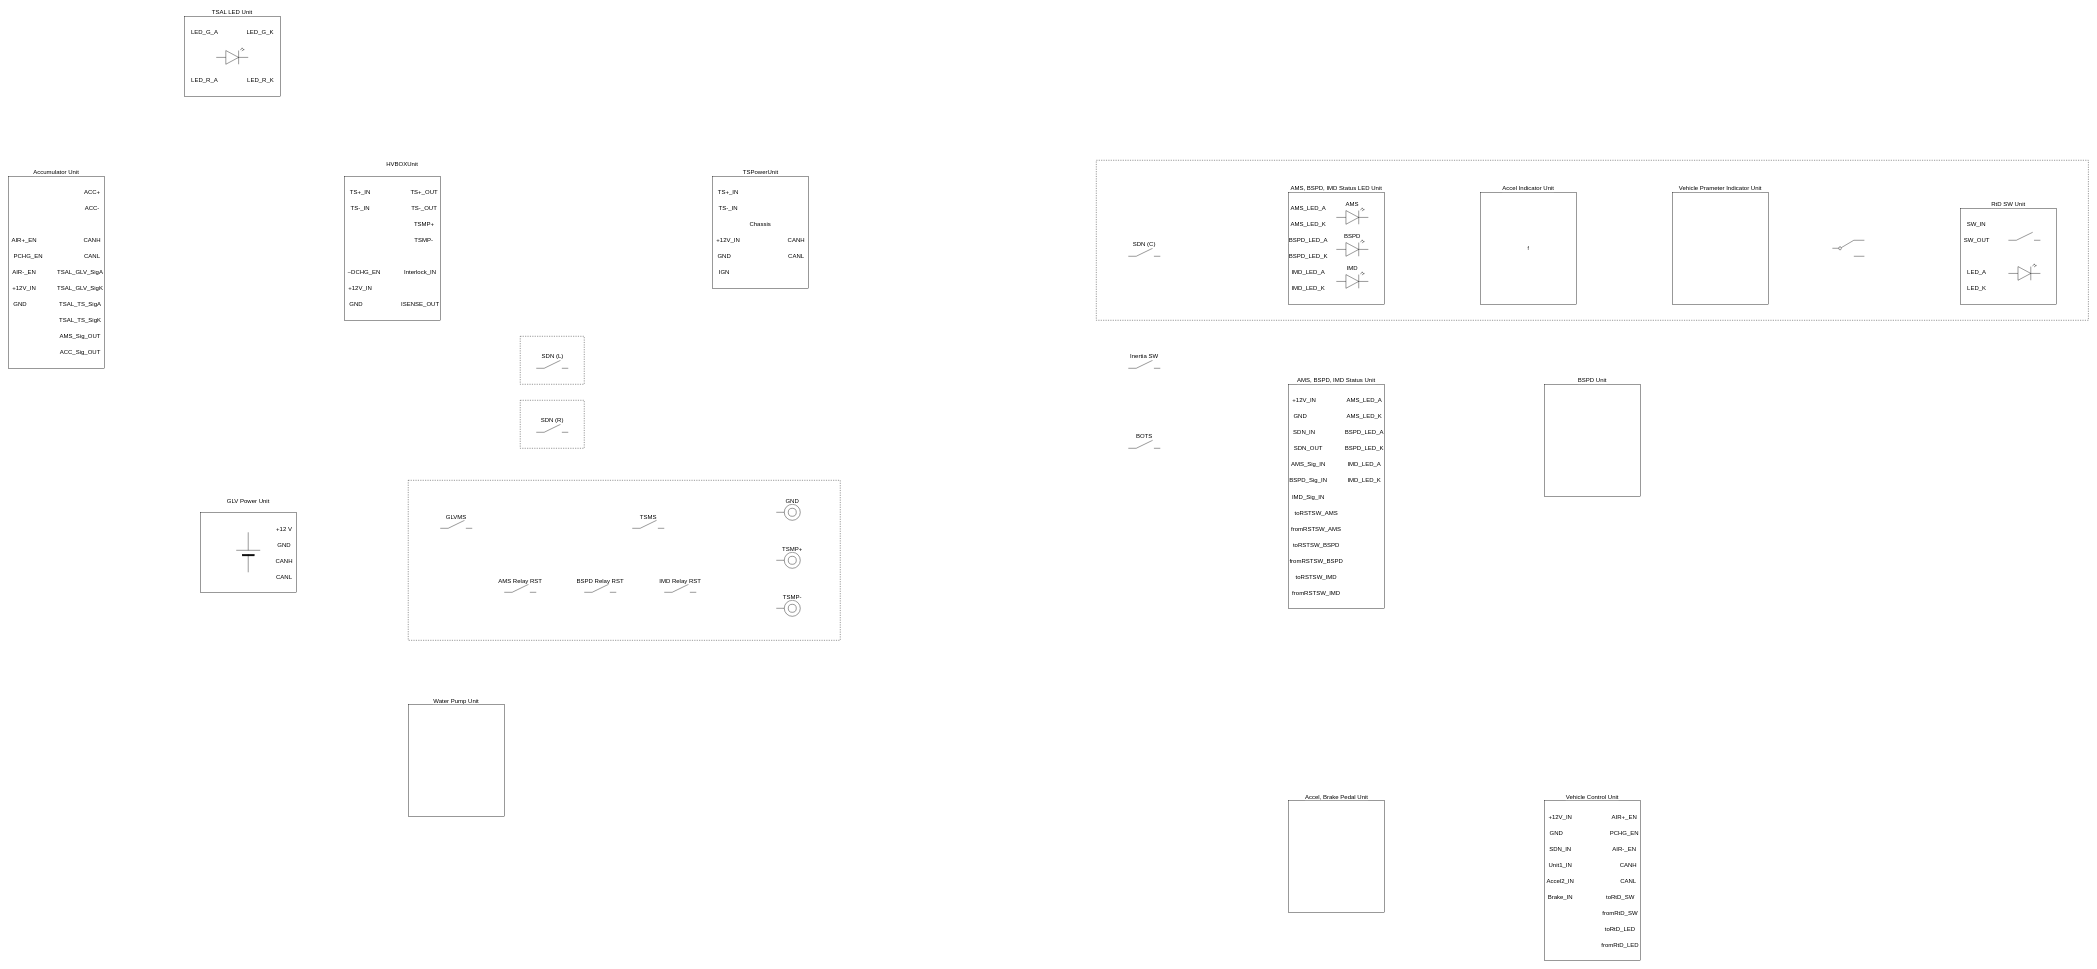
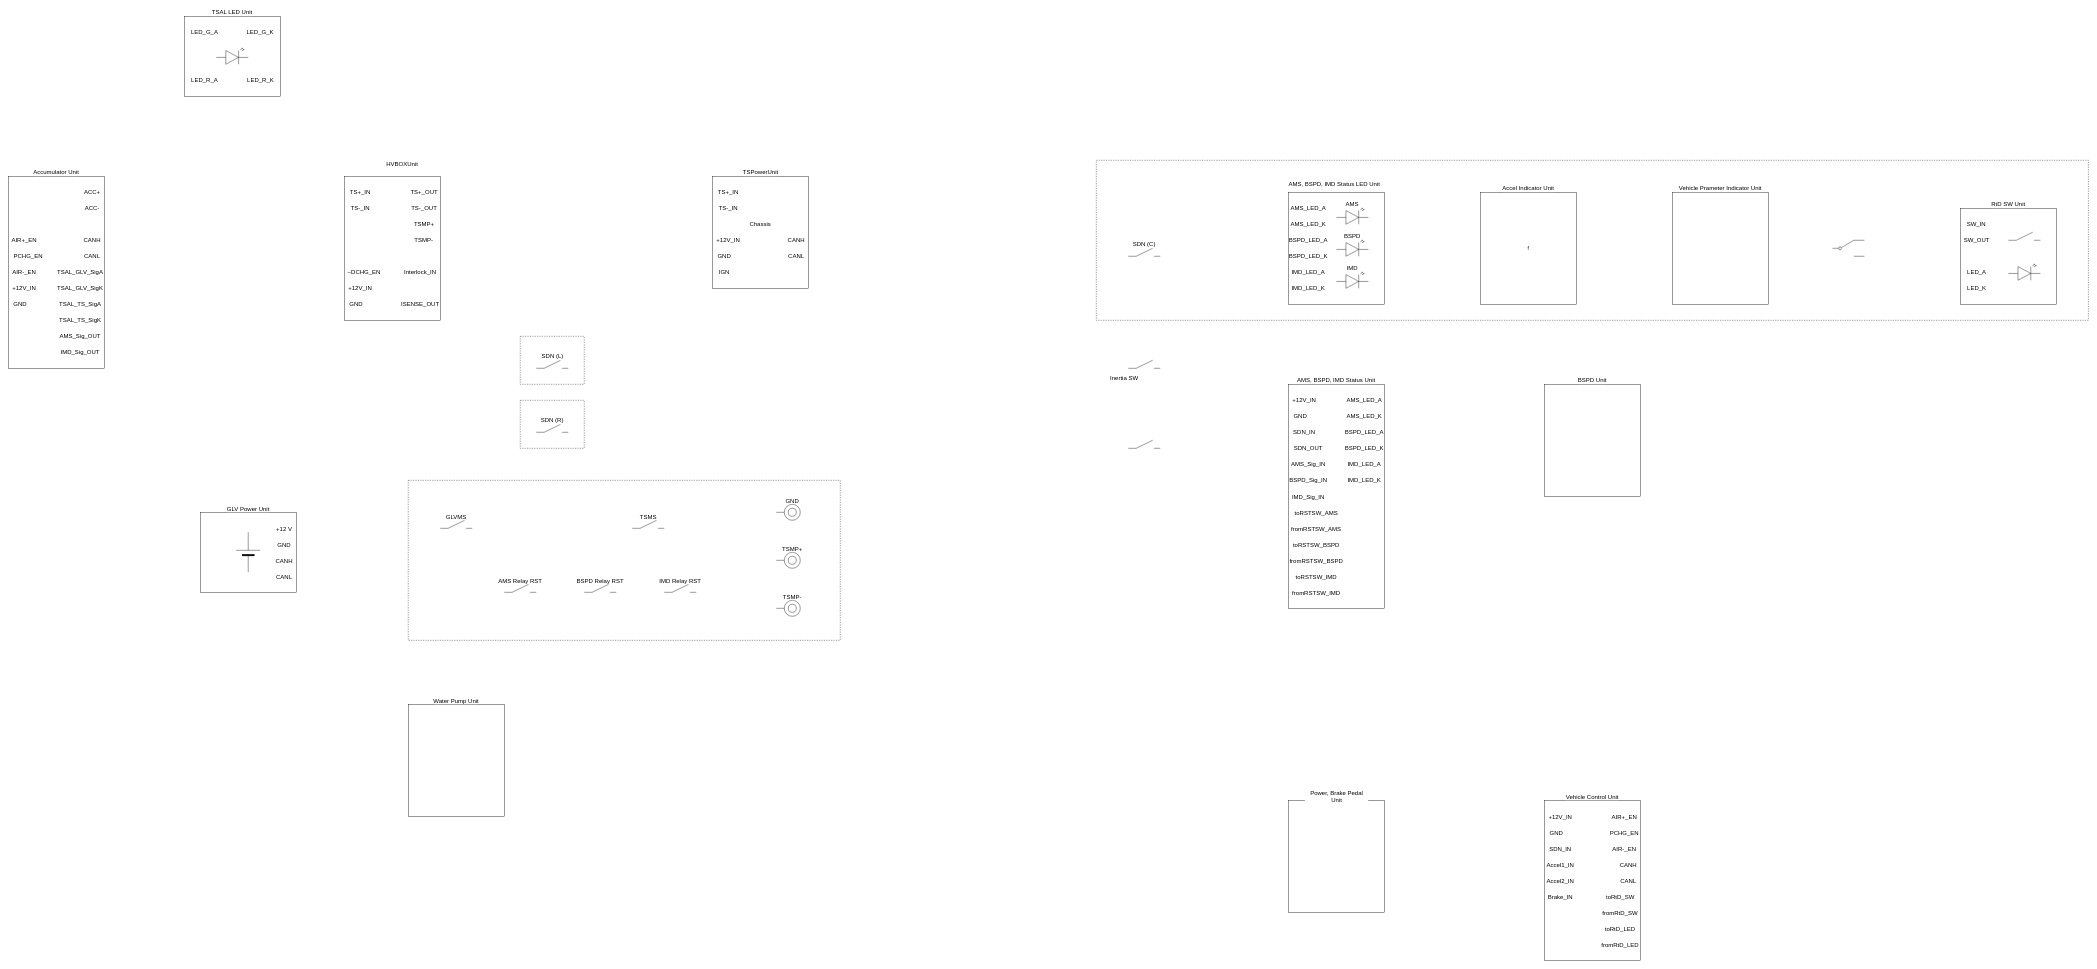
(1336, 188) -> (1334, 184)
(80, 352) -> (80, 352)
(1144, 356) -> (1124, 378)
(1144, 436) -> none
(248, 500) -> (248, 508)
(1337, 796) -> (1337, 796)
(1560, 864) -> (1560, 864)
